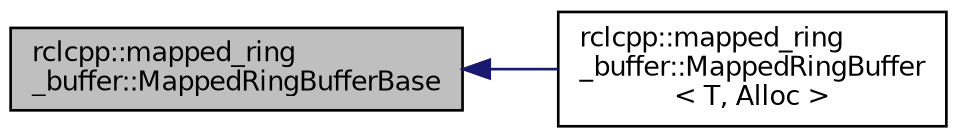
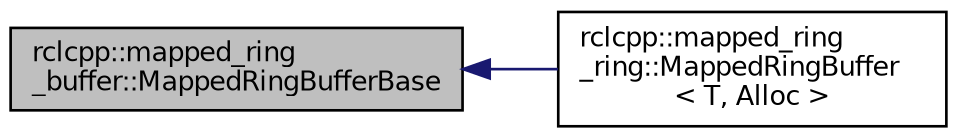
(752, 69) -> (752, 69)
